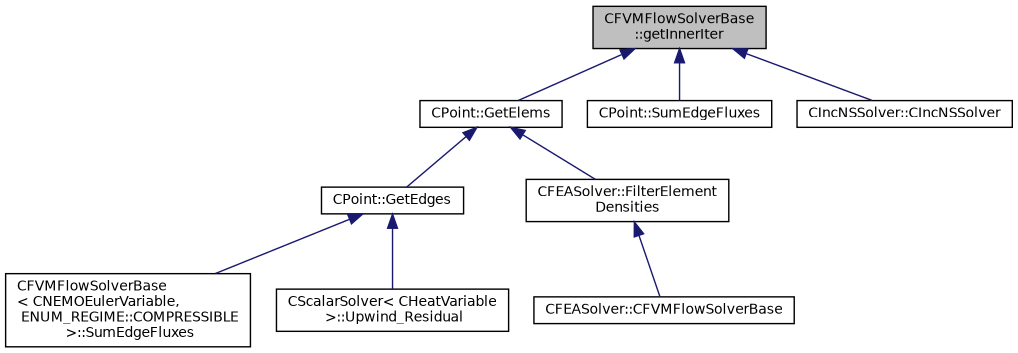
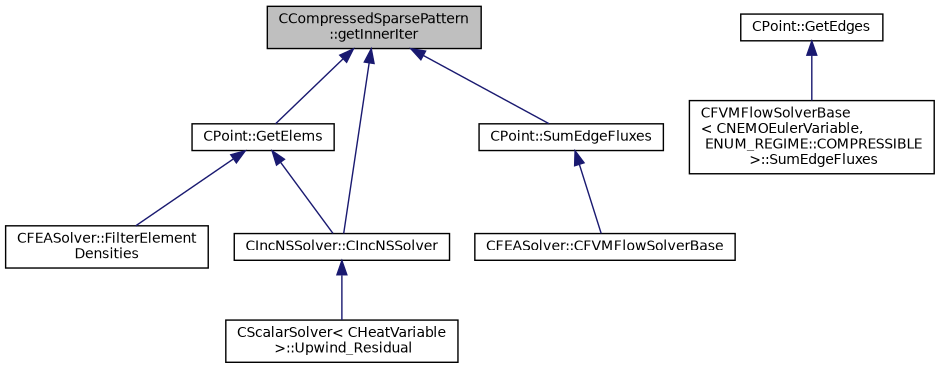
(680, 27) -> (374, 27)
(436, 162) -> (307, 198)
(393, 259) -> (342, 298)
(649, 266) -> (590, 199)
